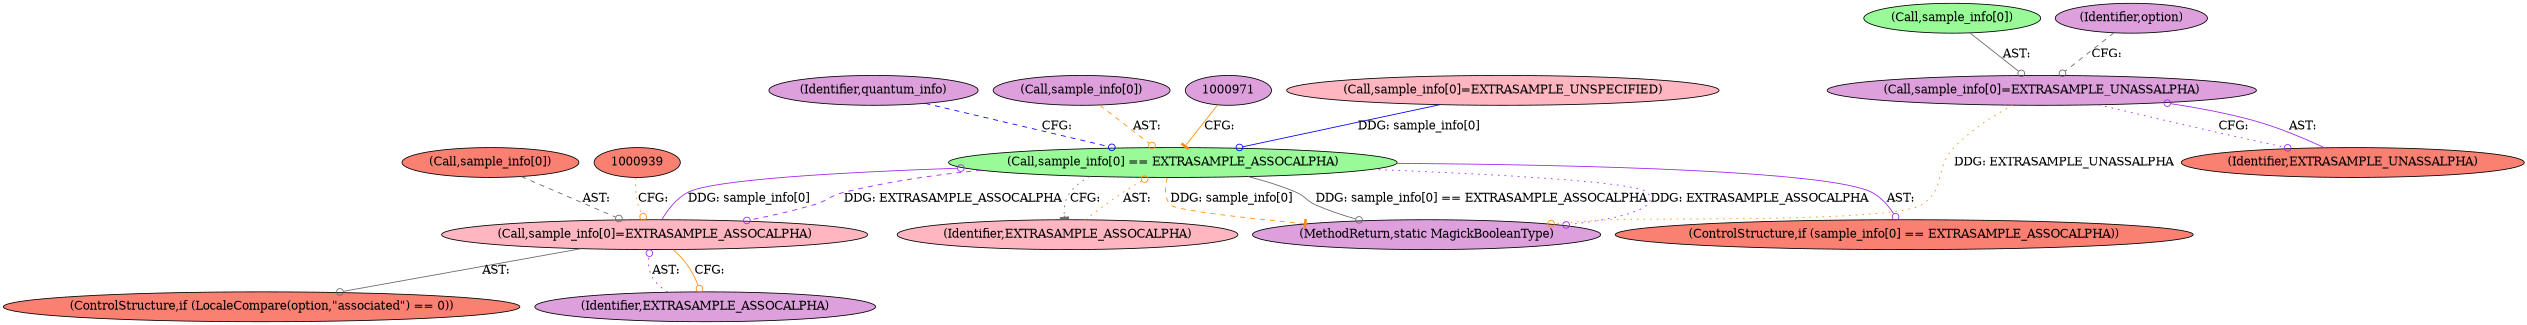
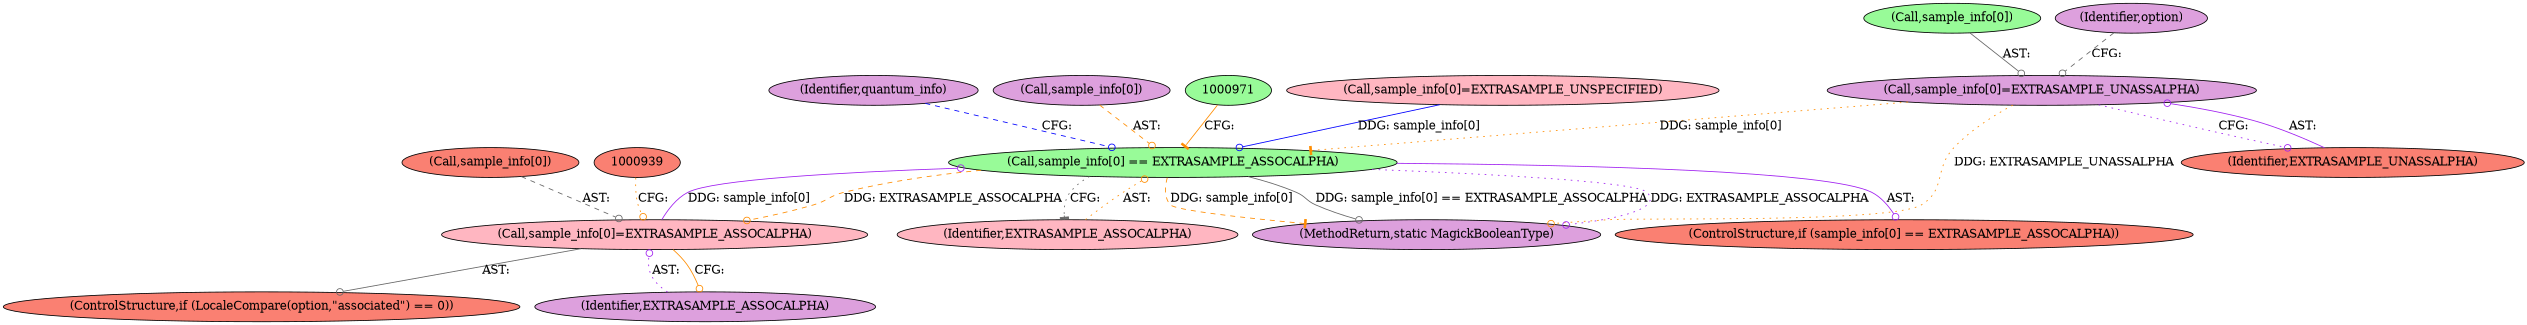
(1228, 90) -> (1228, 90)
none -> (1611, 126)
(864, 188) -> (864, 188)
